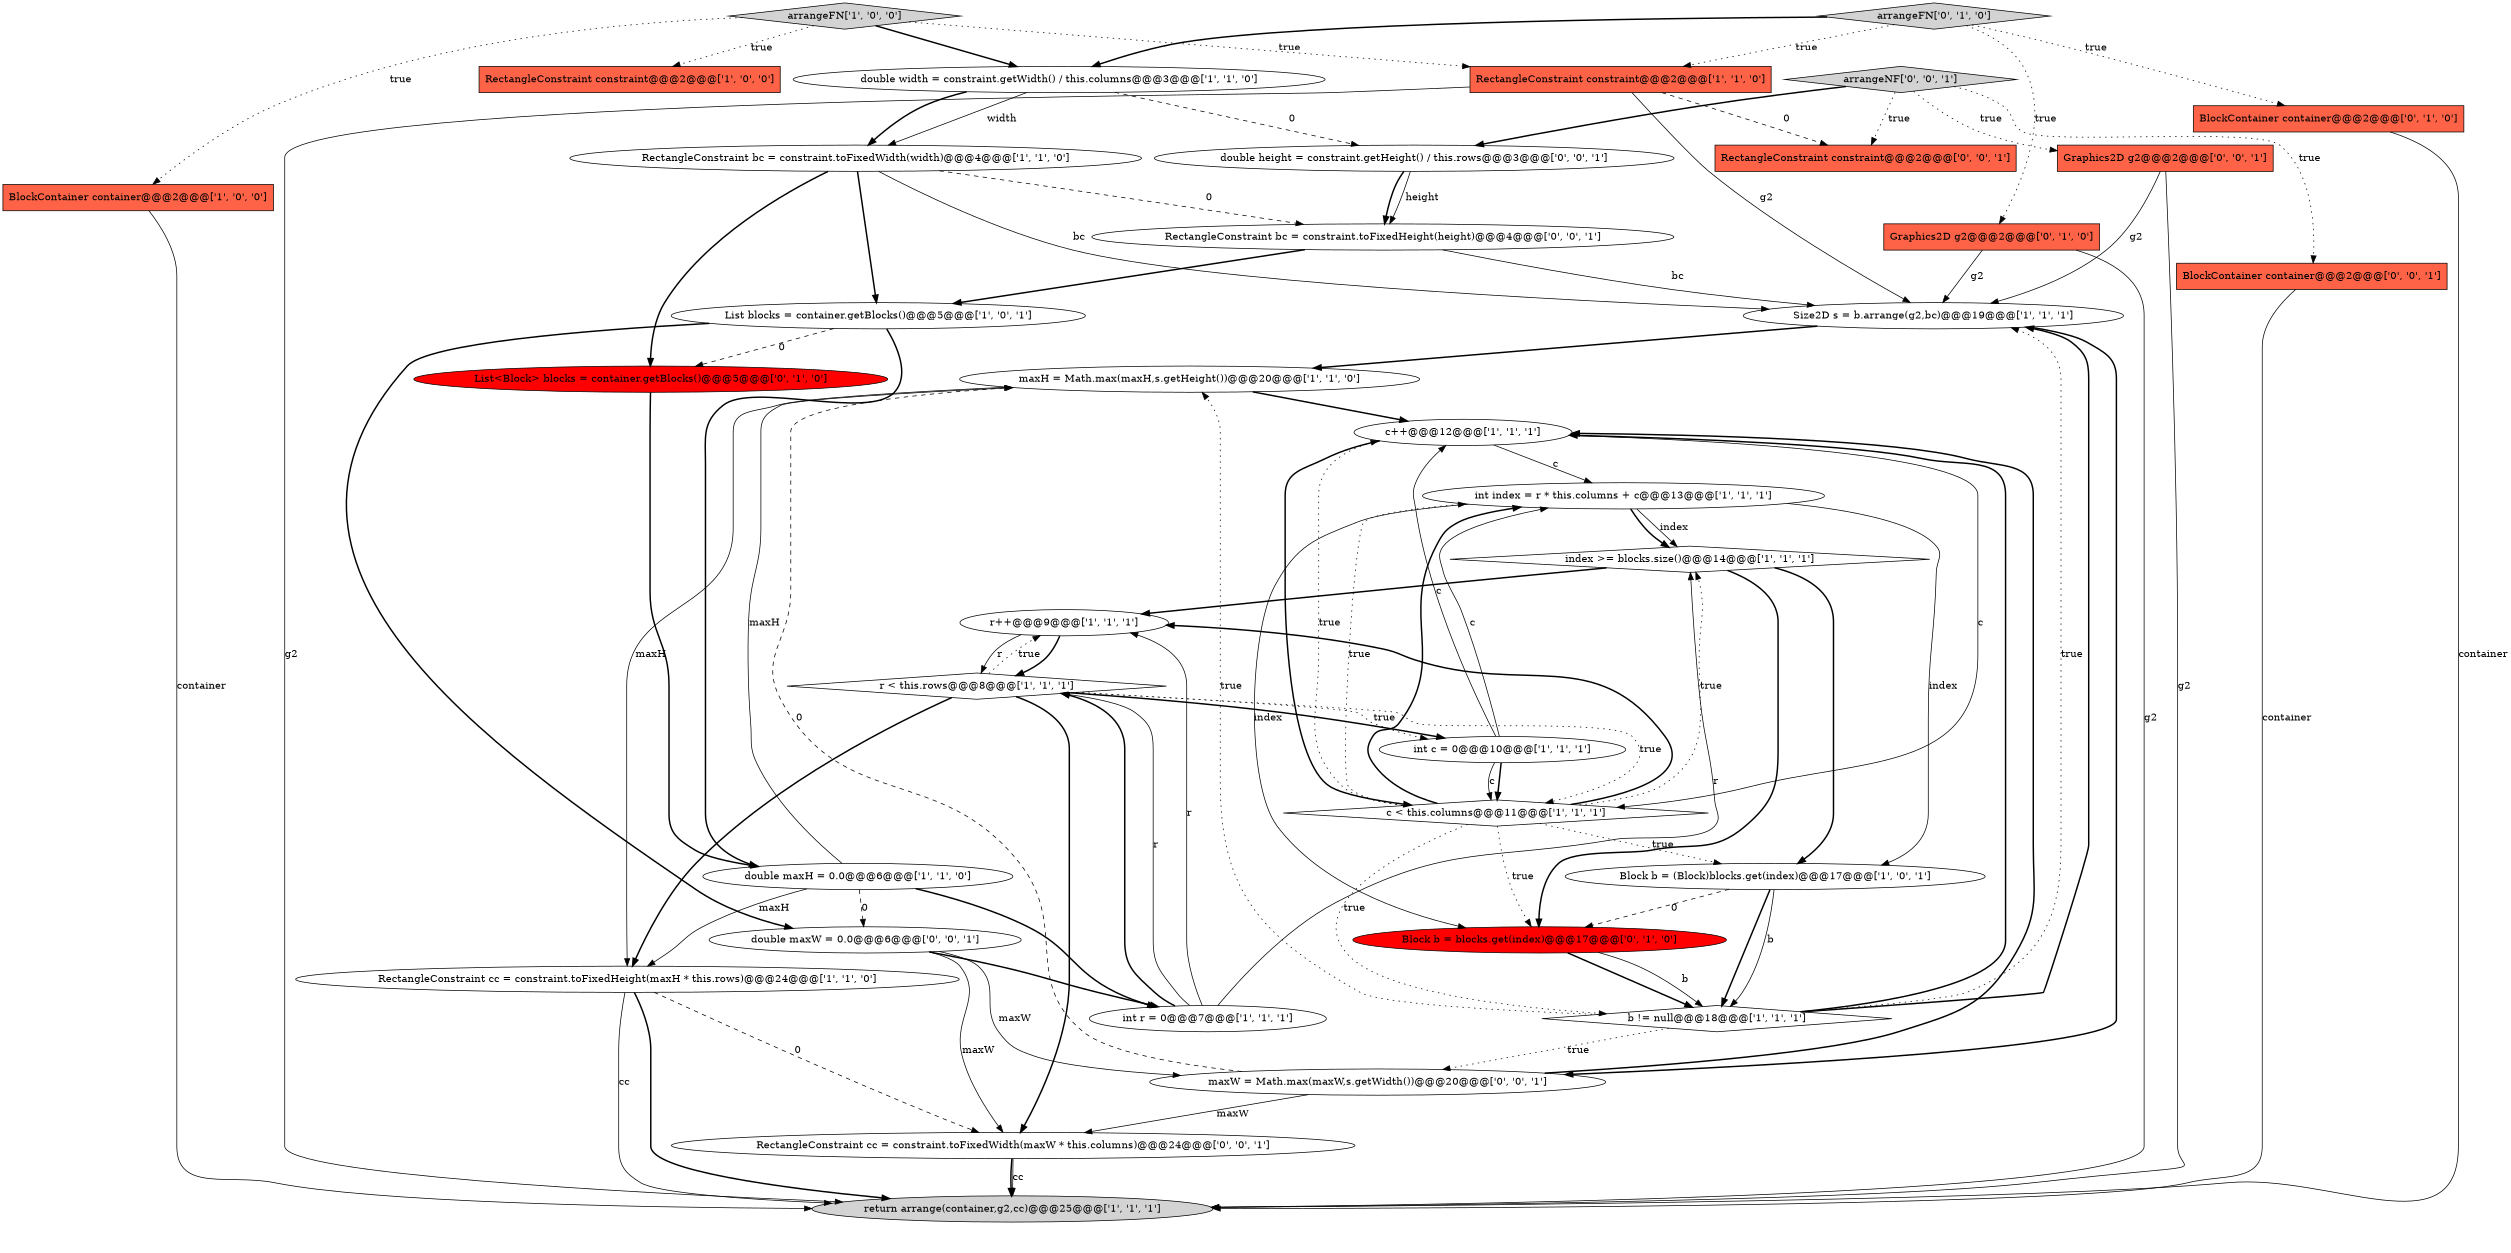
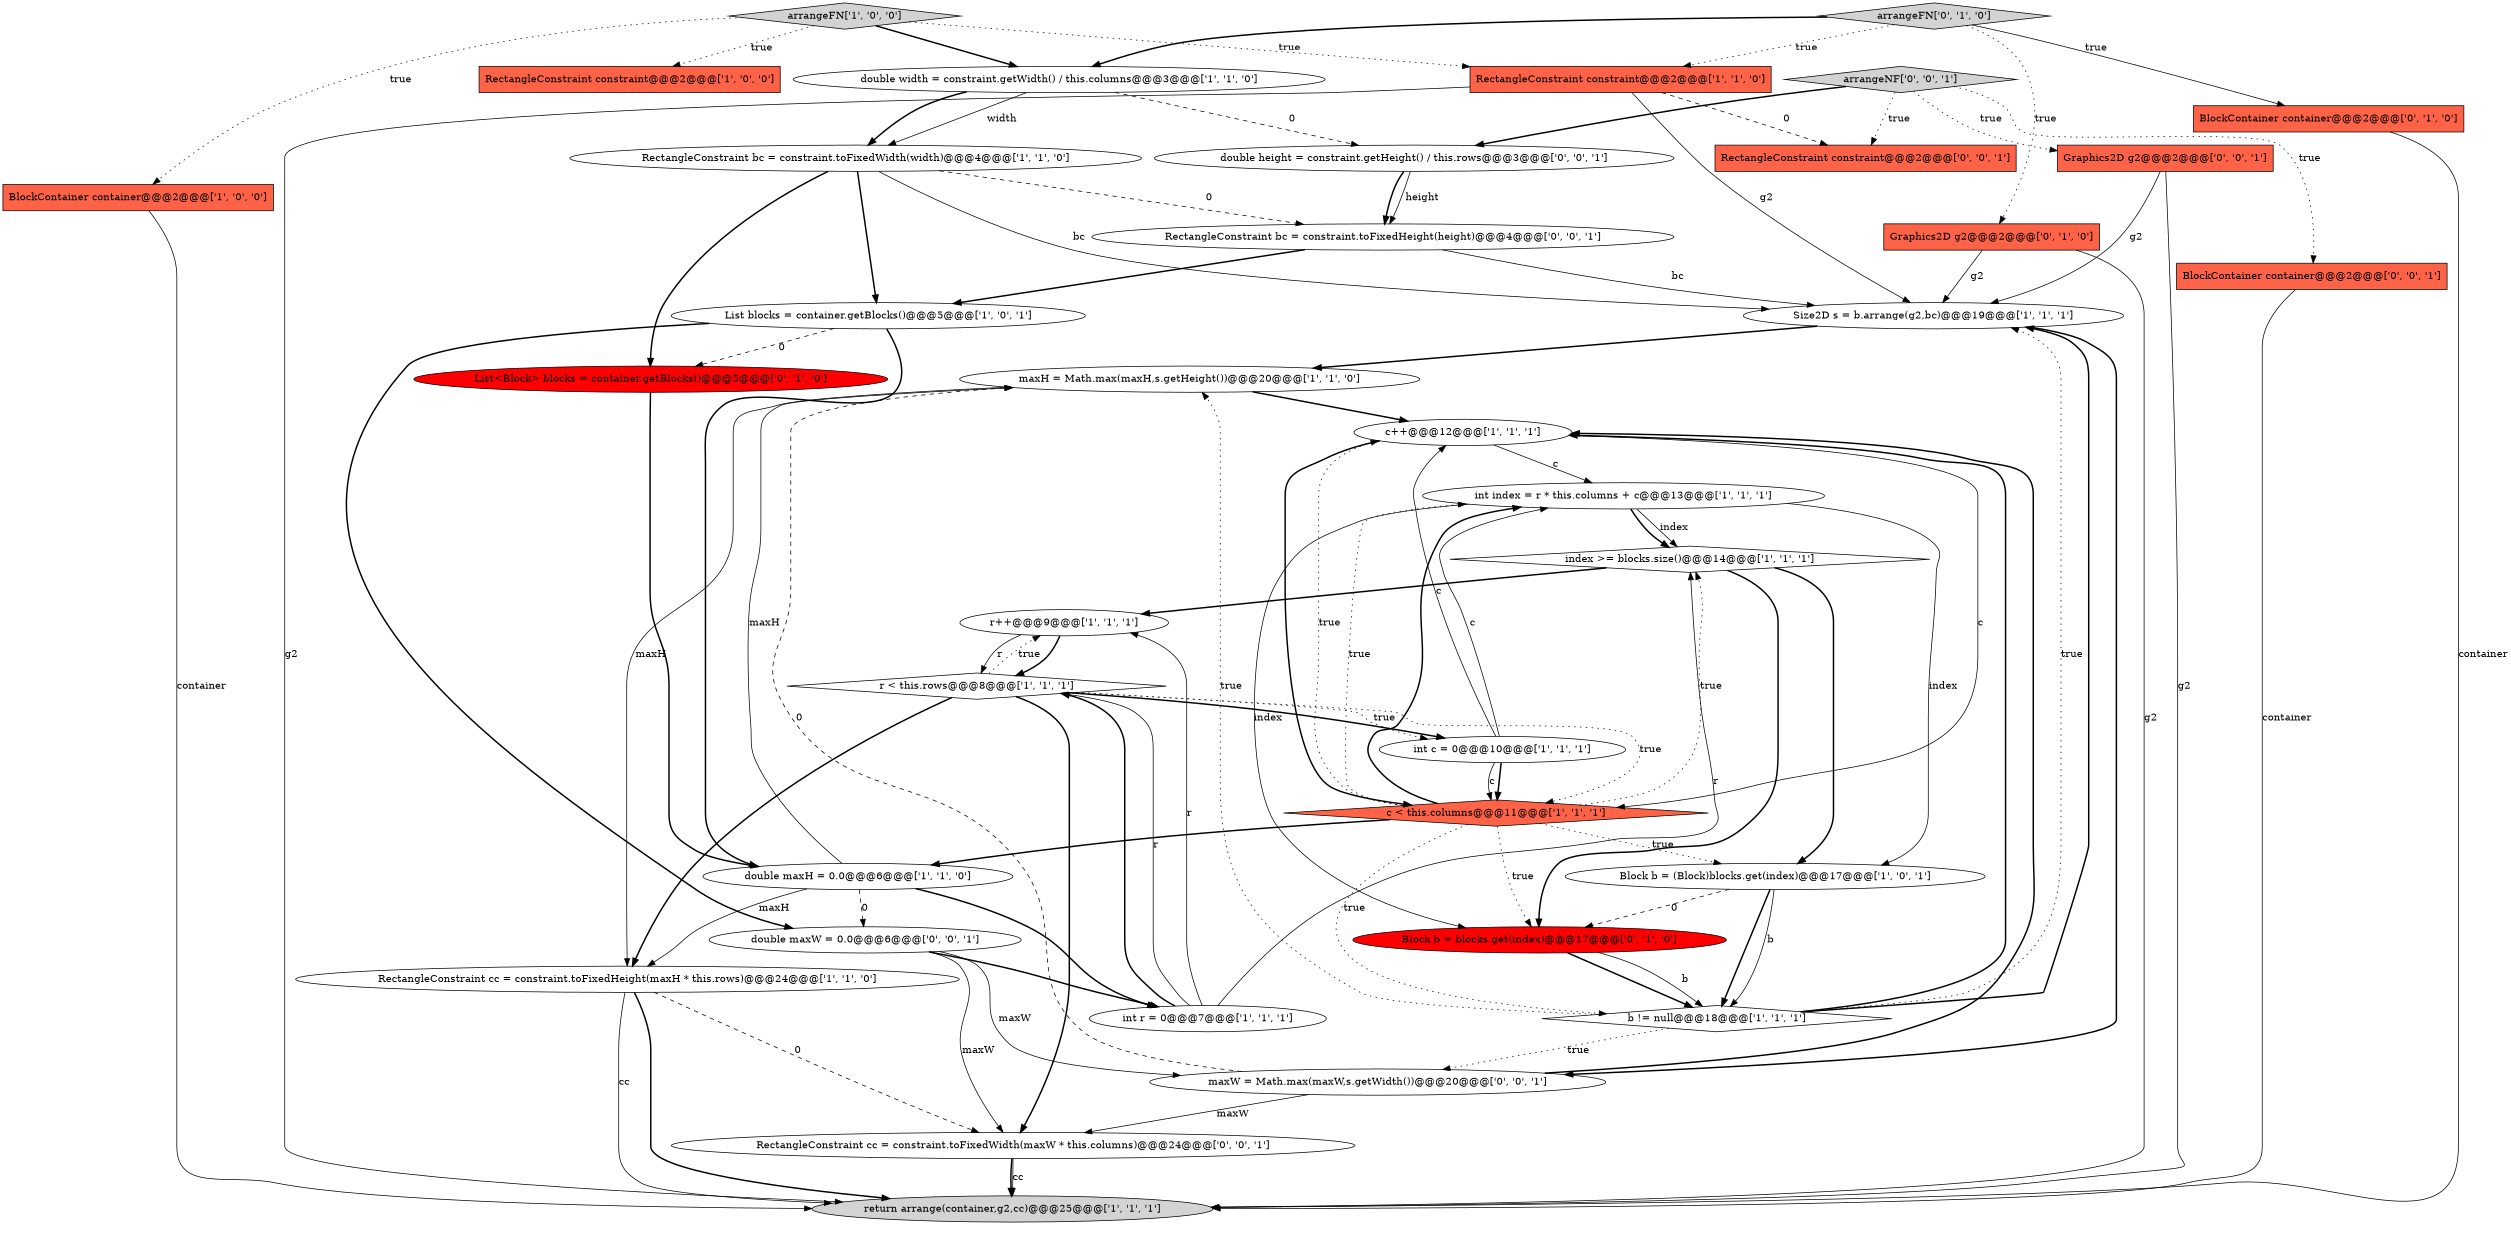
(2125, 62) -> (2125, 62)
(1497, 674) -> (1164, 837)
(1496, 813) -> (1496, 813)
